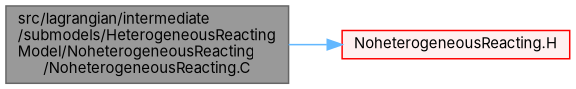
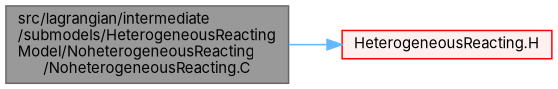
(456, 45) -> (447, 45)
